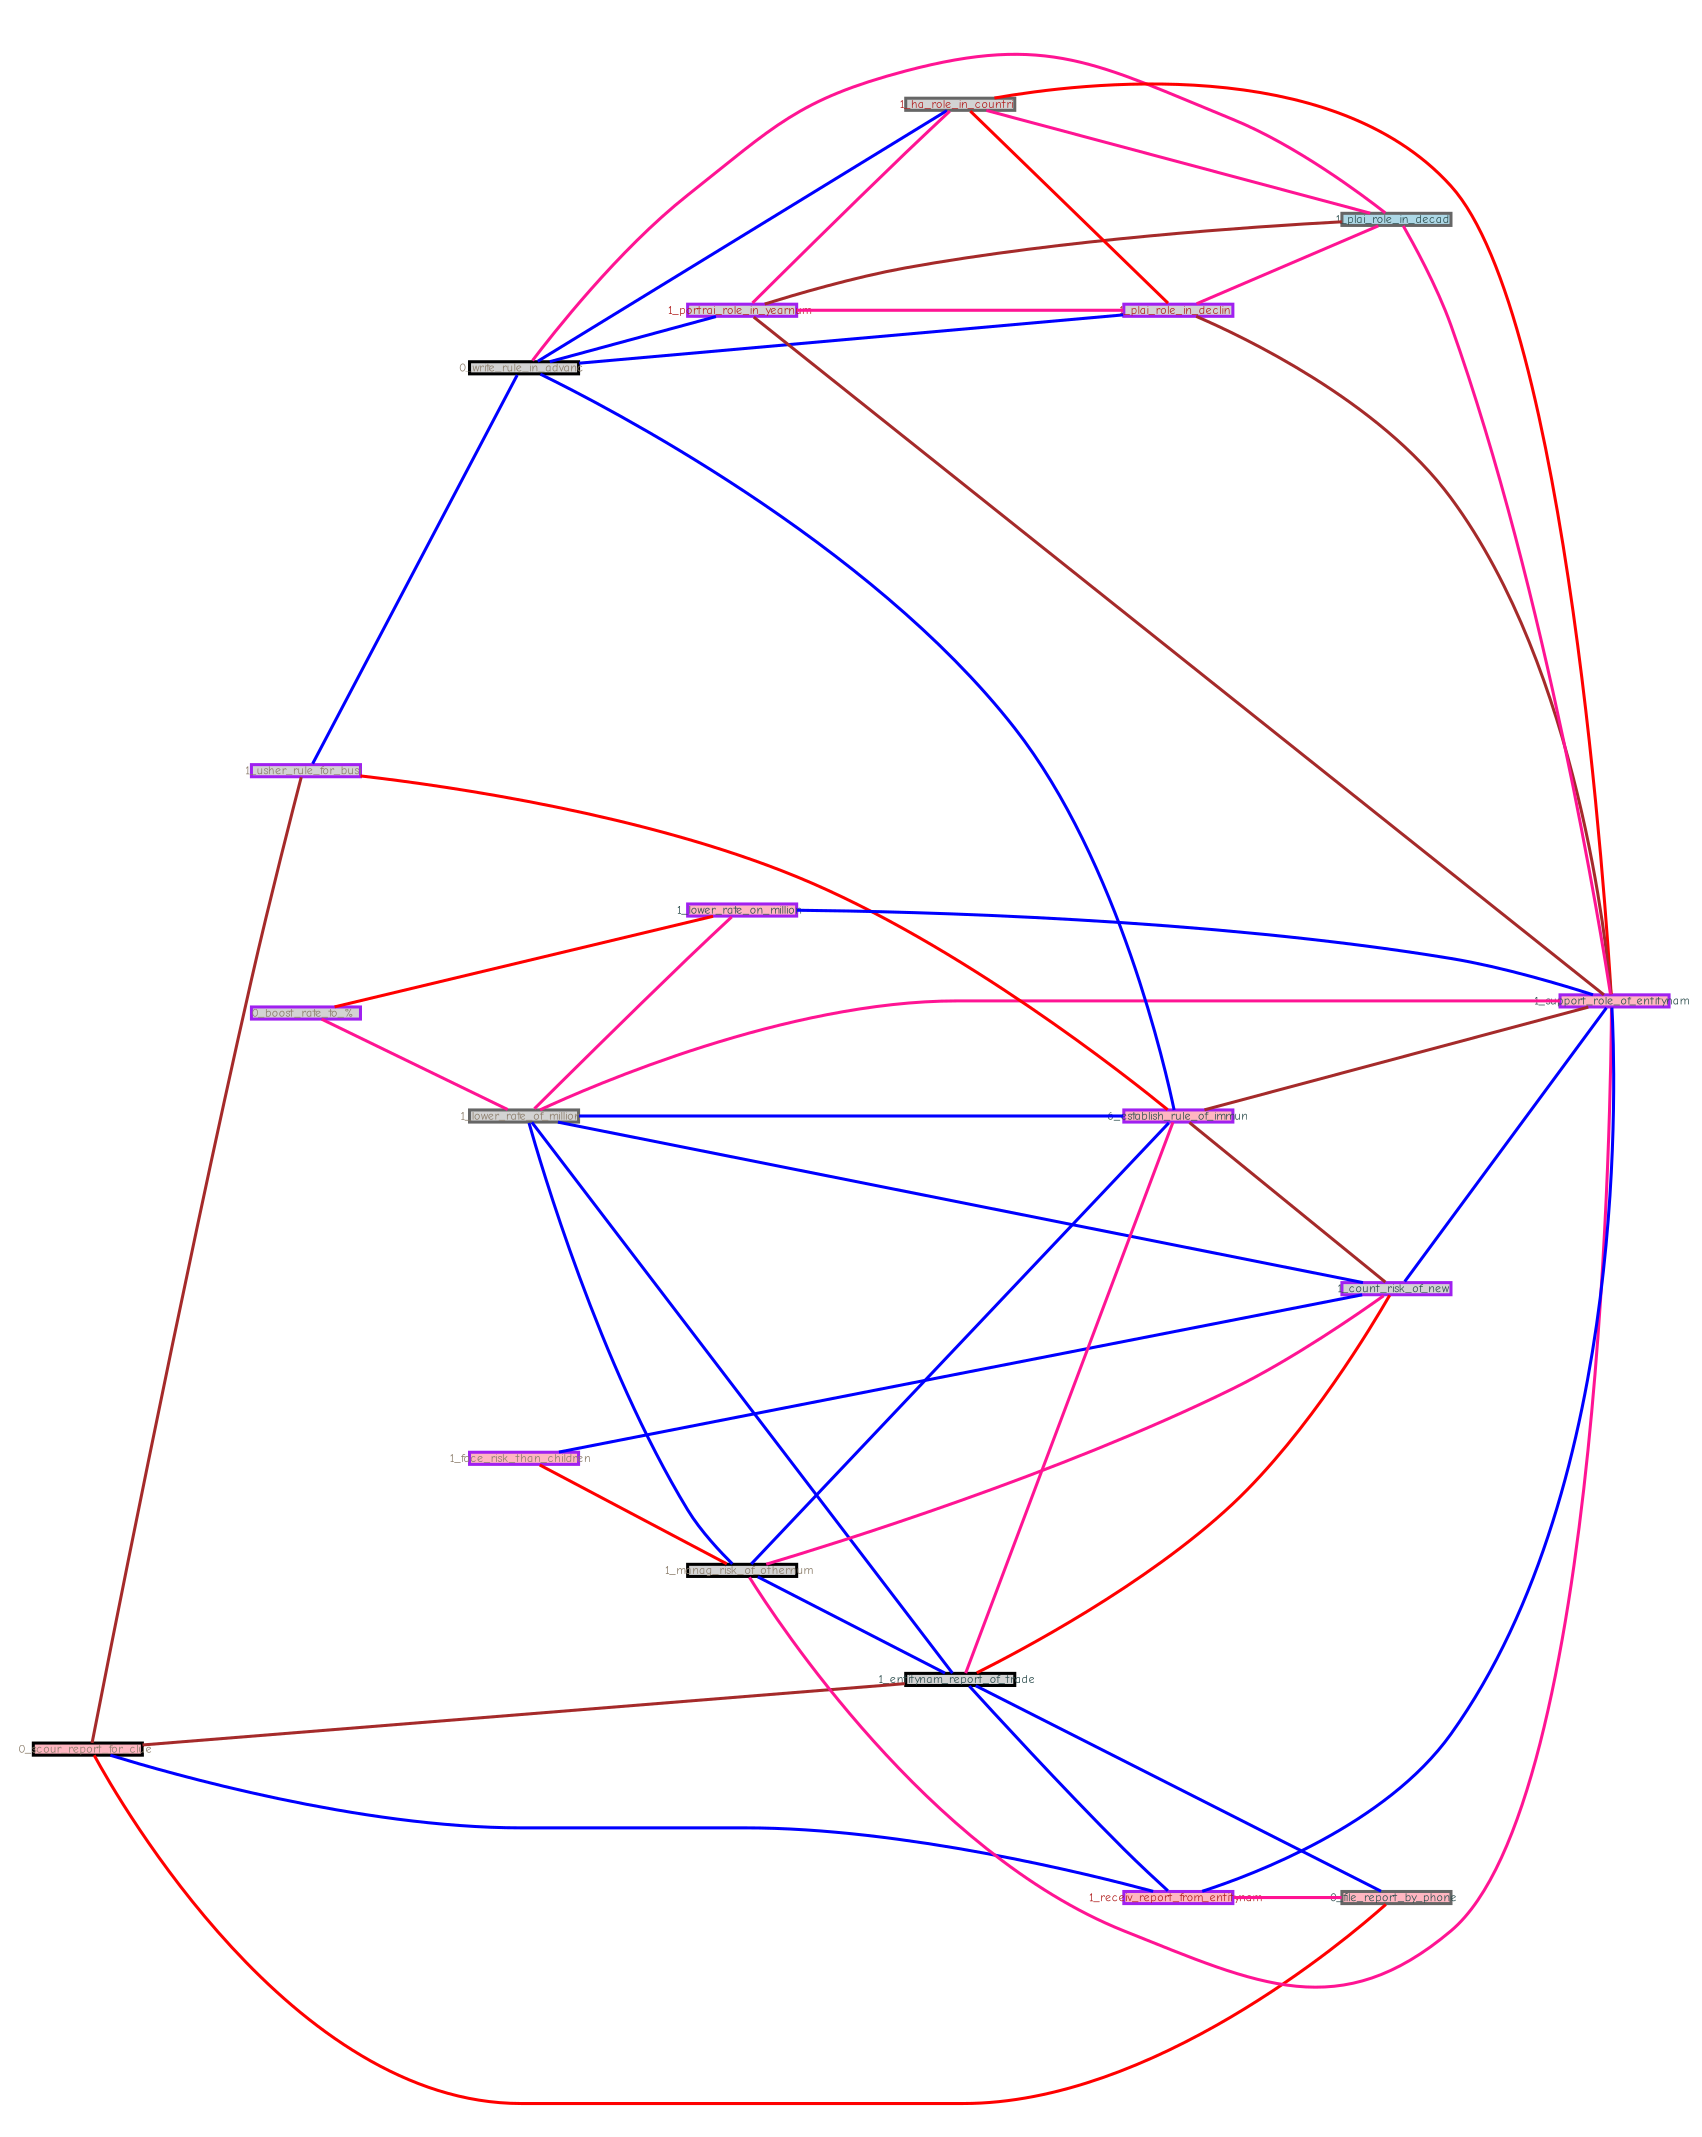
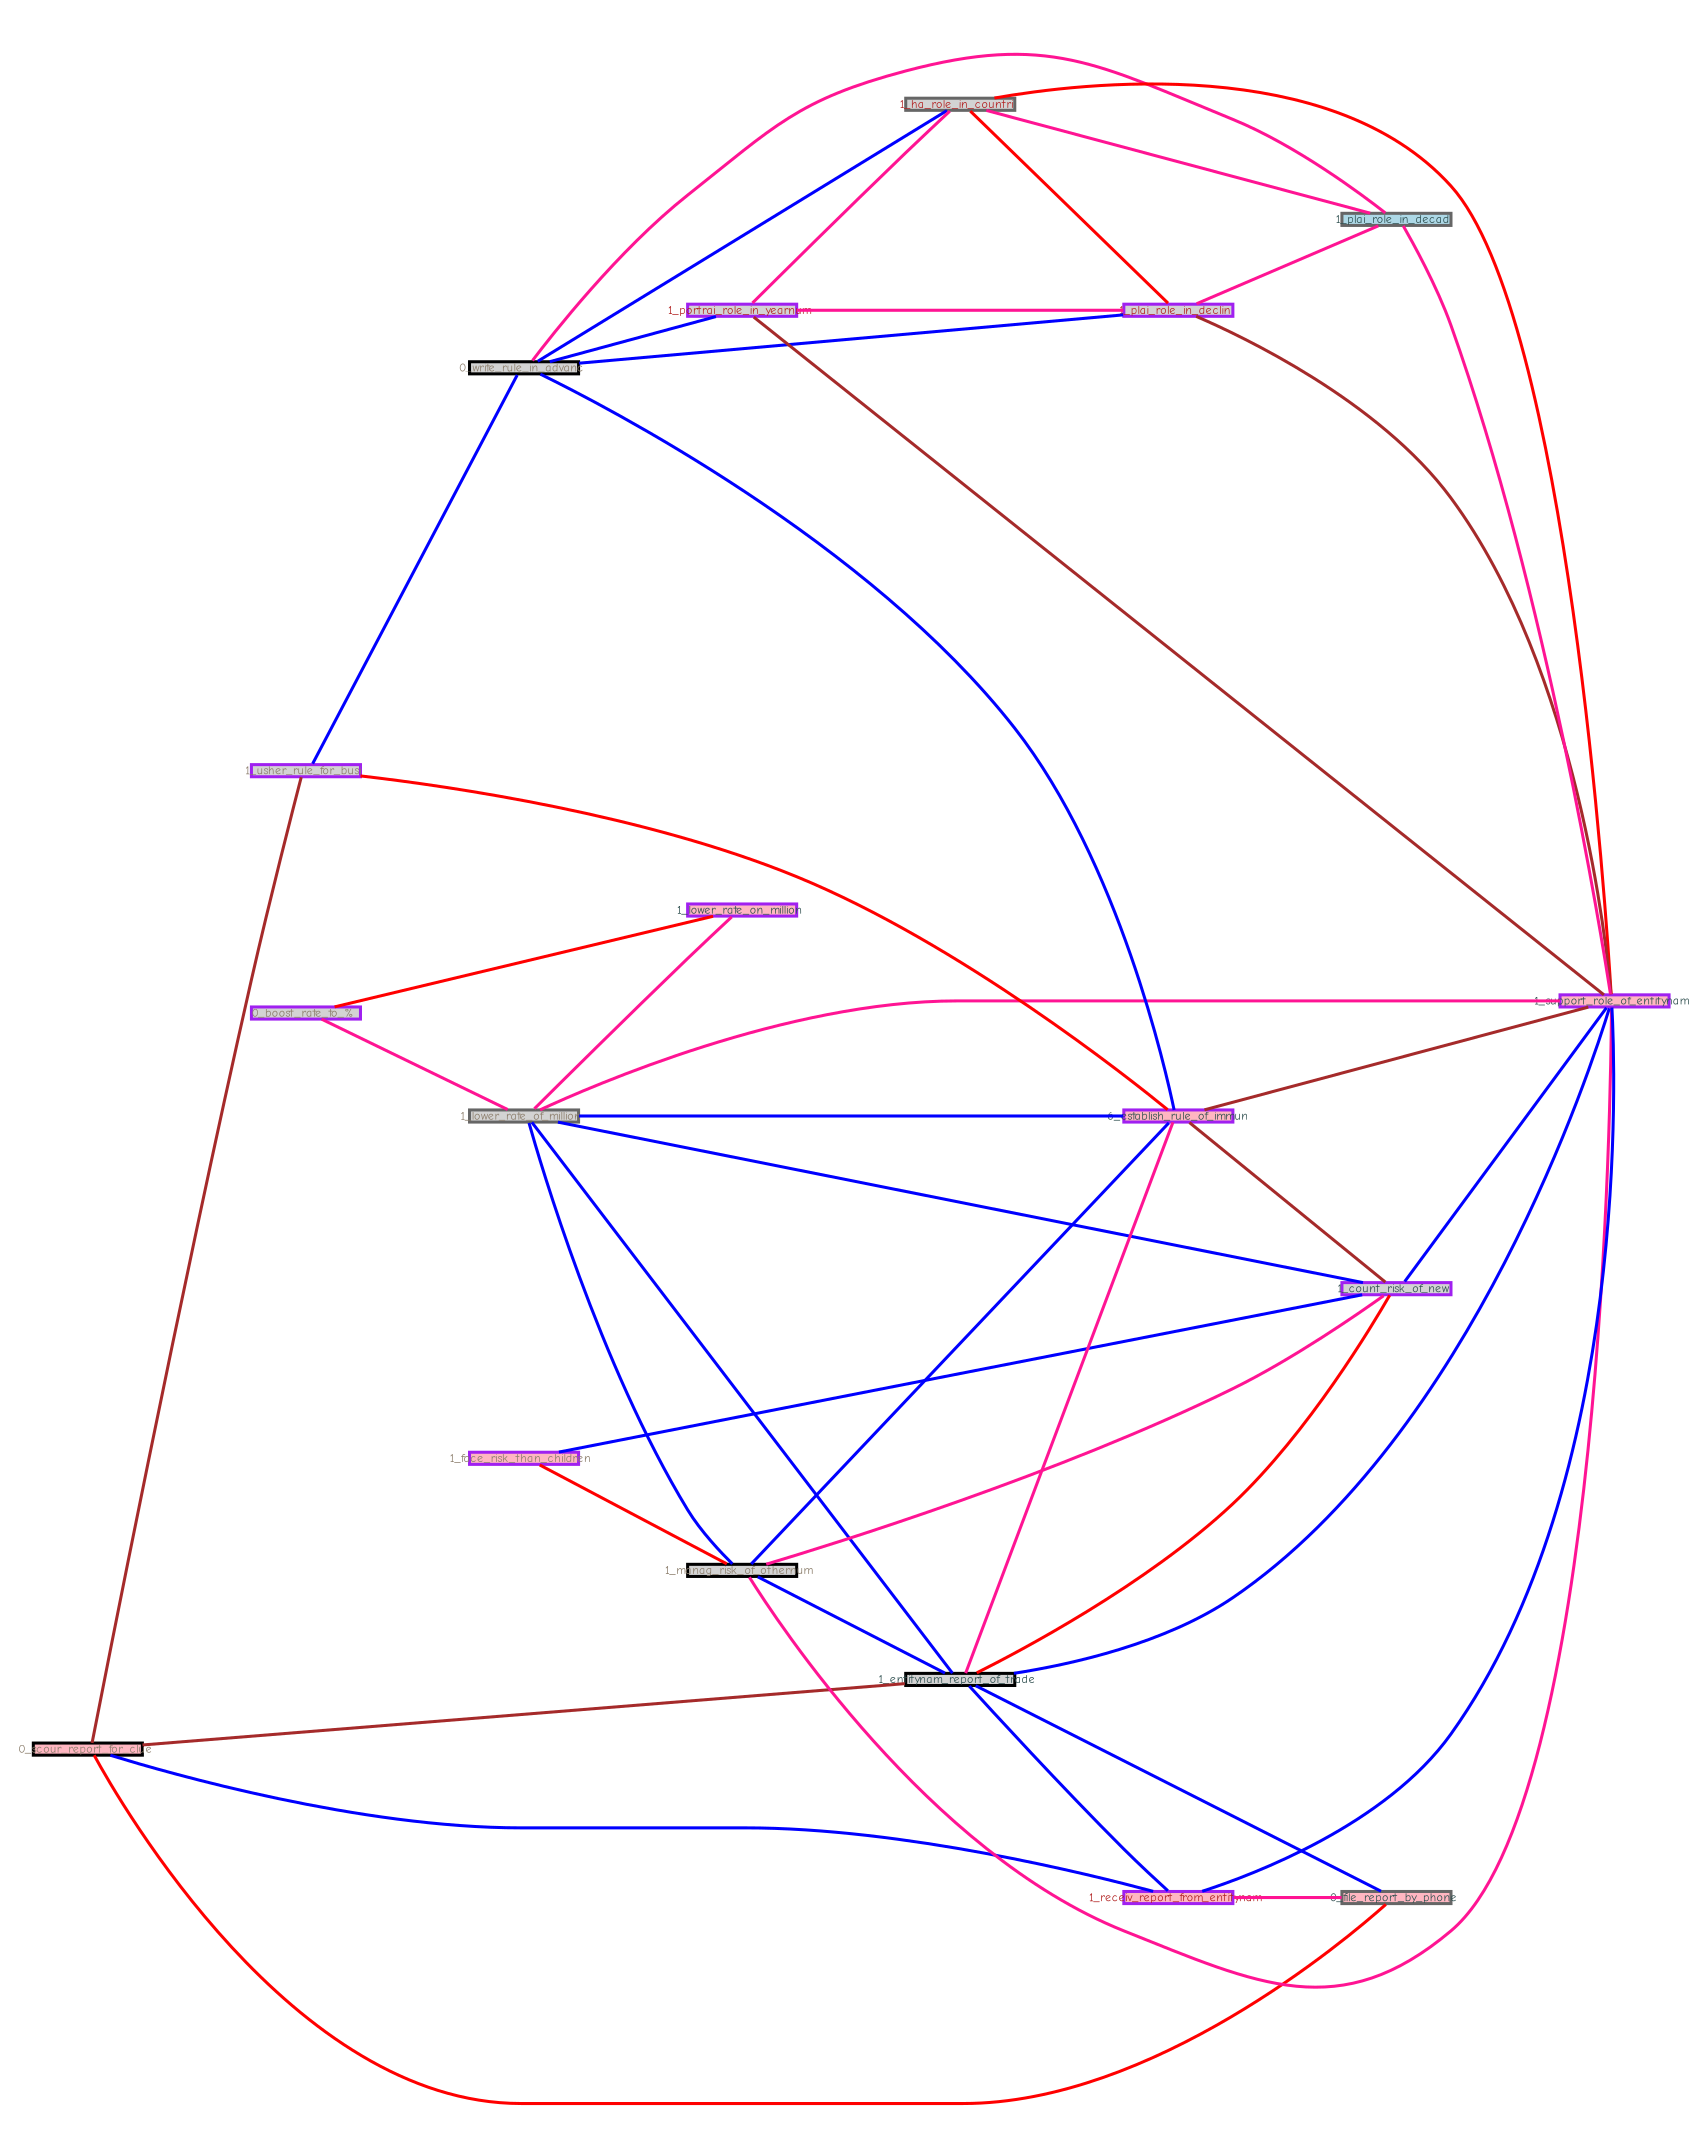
(1051, 247) -> none
(1198, 929) -> (1401, 1429)
